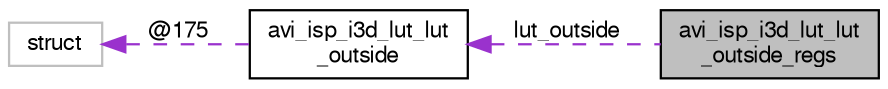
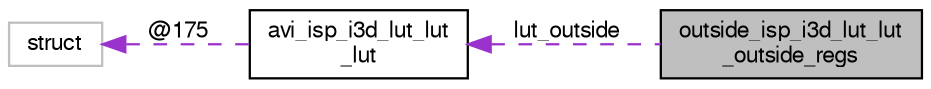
(359, 44) -> (359, 44)
(770, 44) -> (791, 44)
